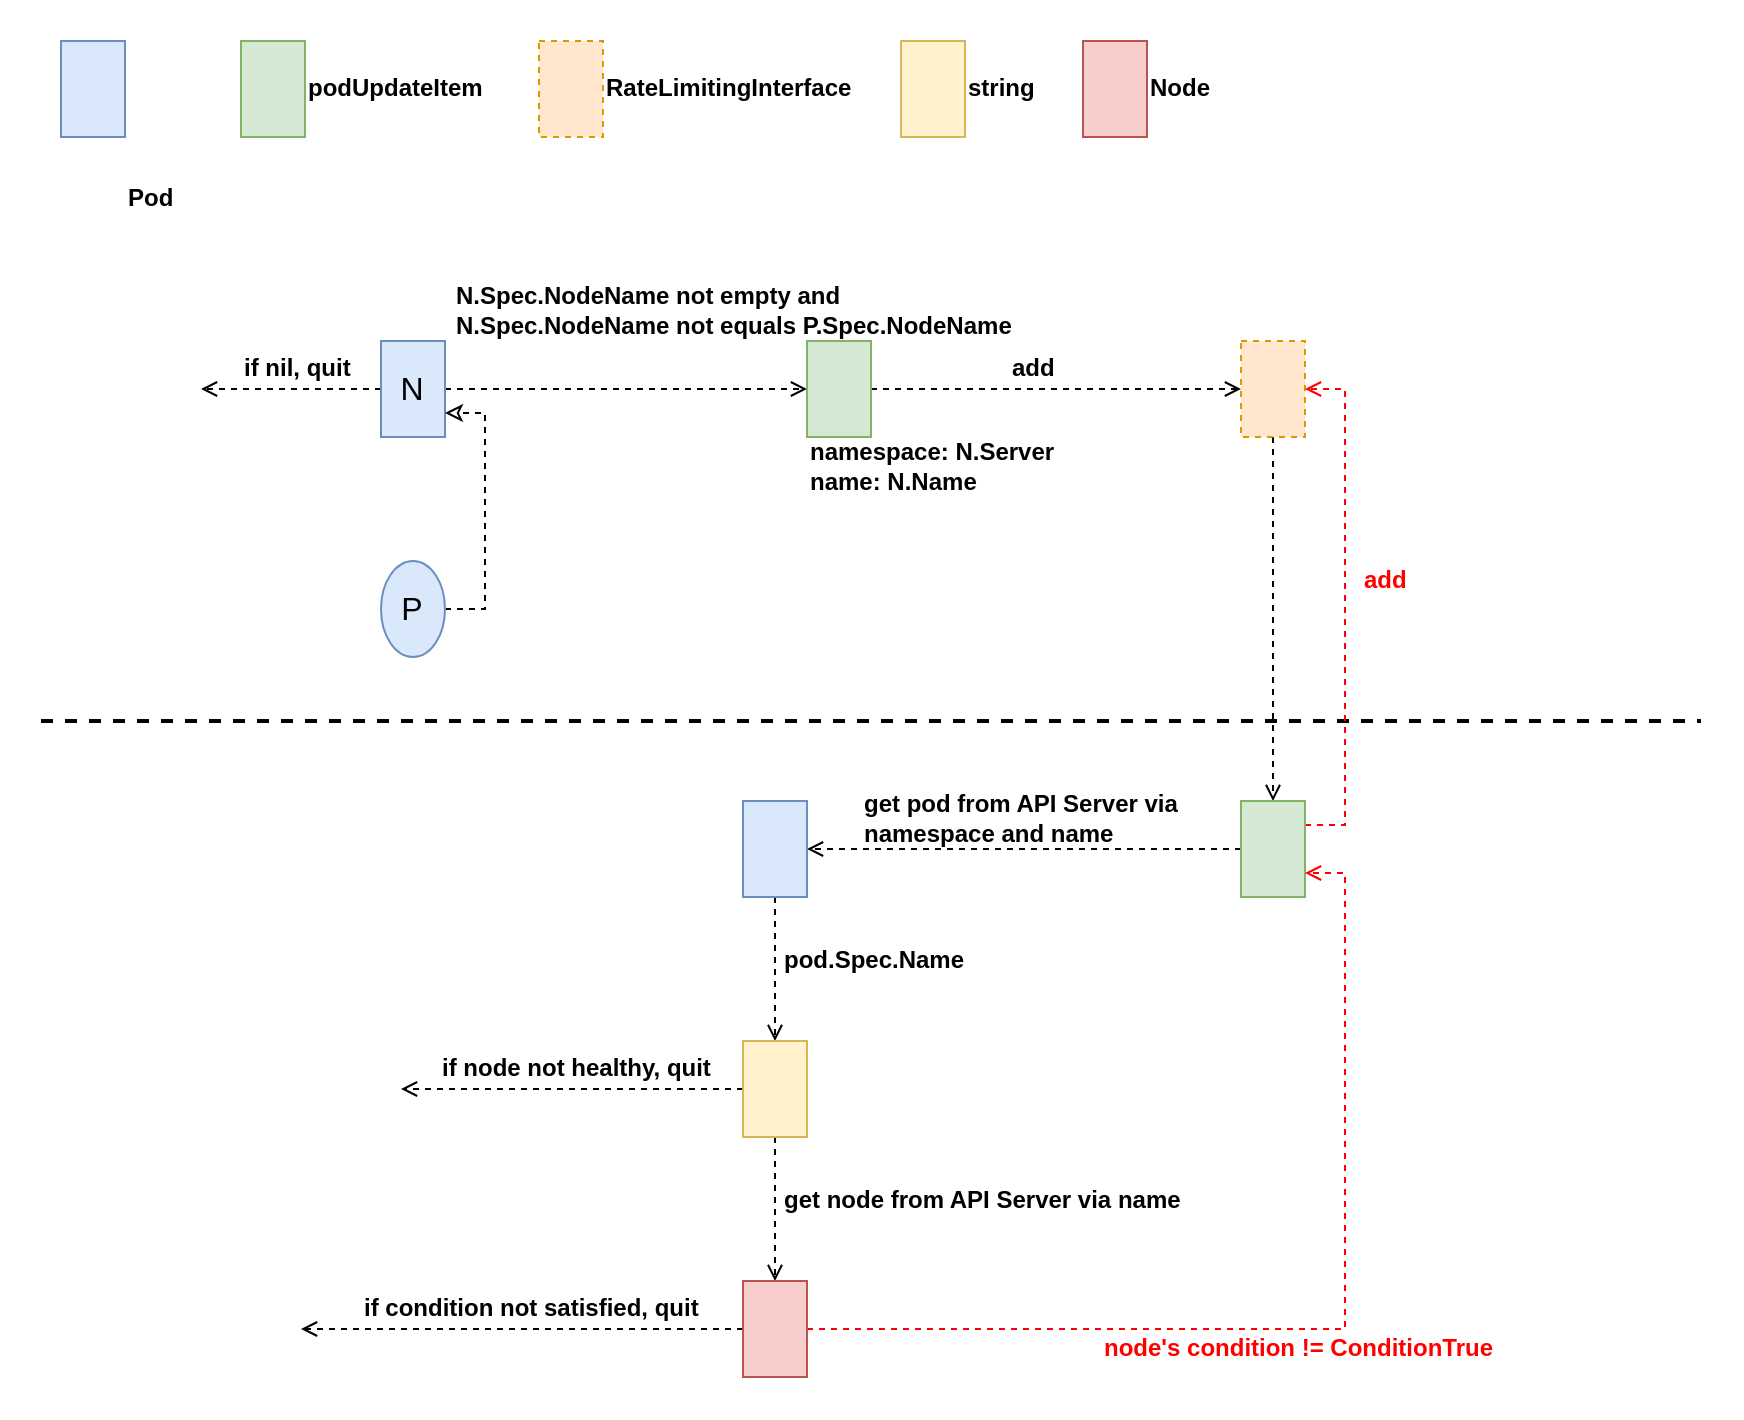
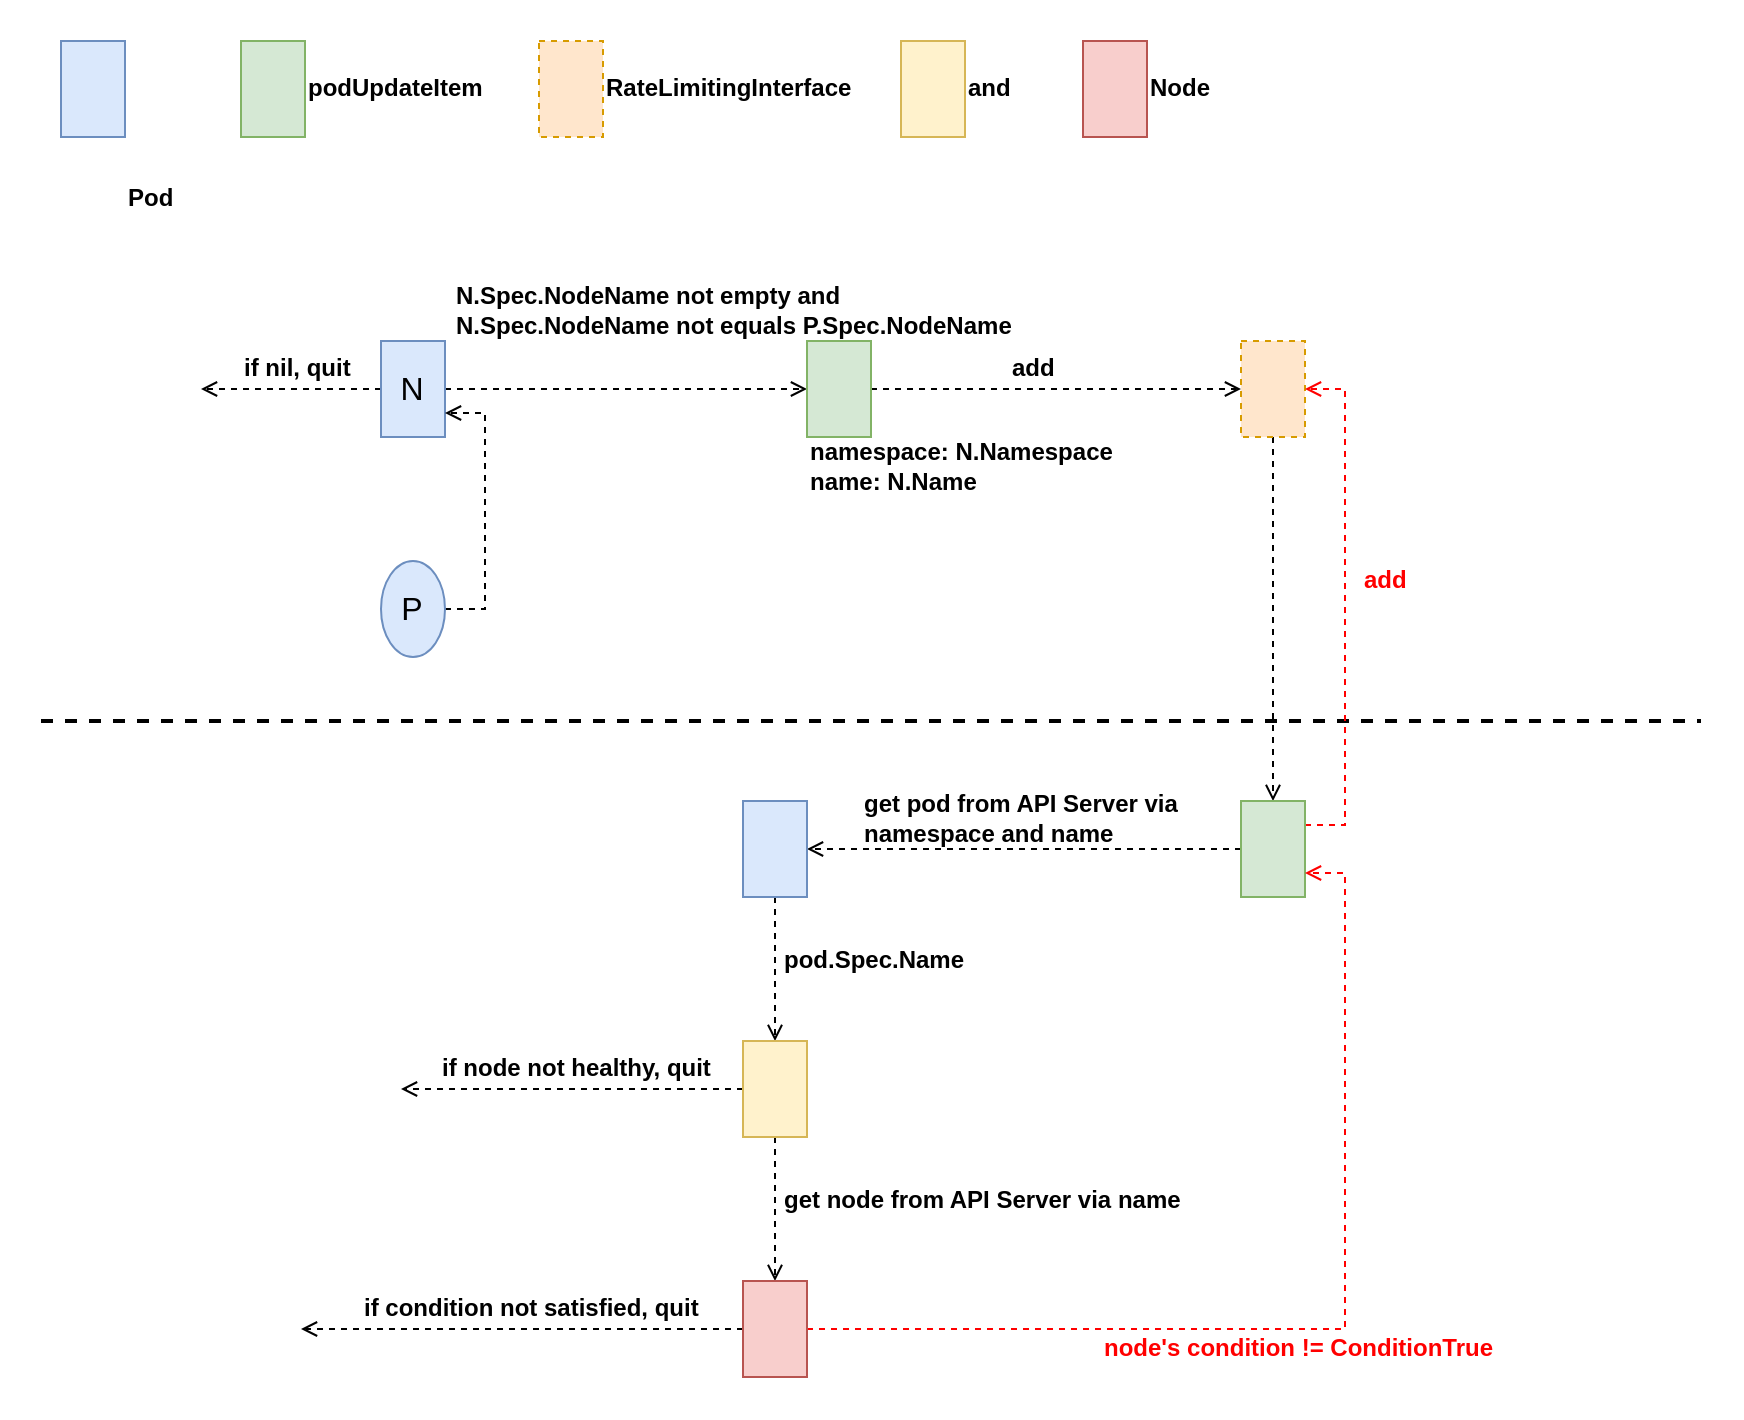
(1006, 89) -> (989, 89)
(460, 413) -> (456, 413)
(929, 467) -> (949, 467)
